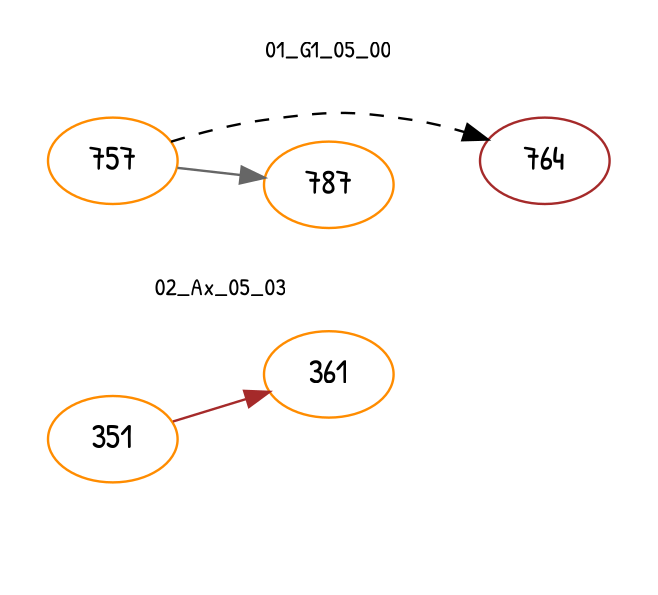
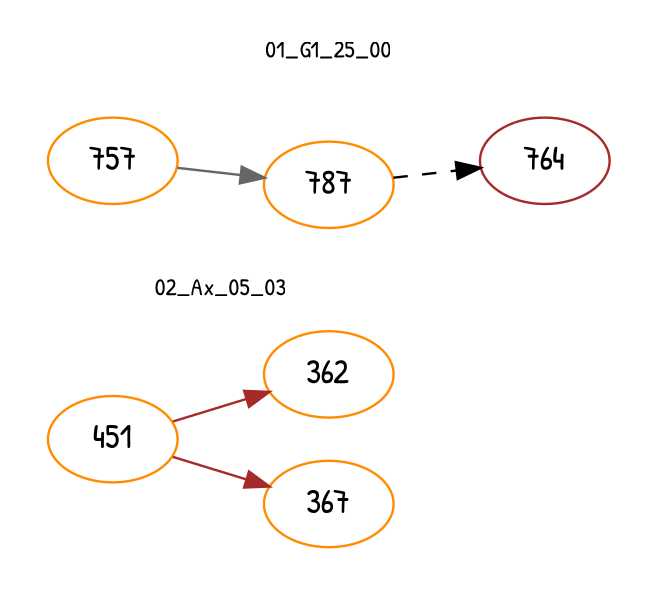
(329, 52) -> (329, 52)
(317, 114) -> (425, 174)
(329, 374) -> (329, 374)
(113, 439) -> (113, 439)
none -> (329, 504)
